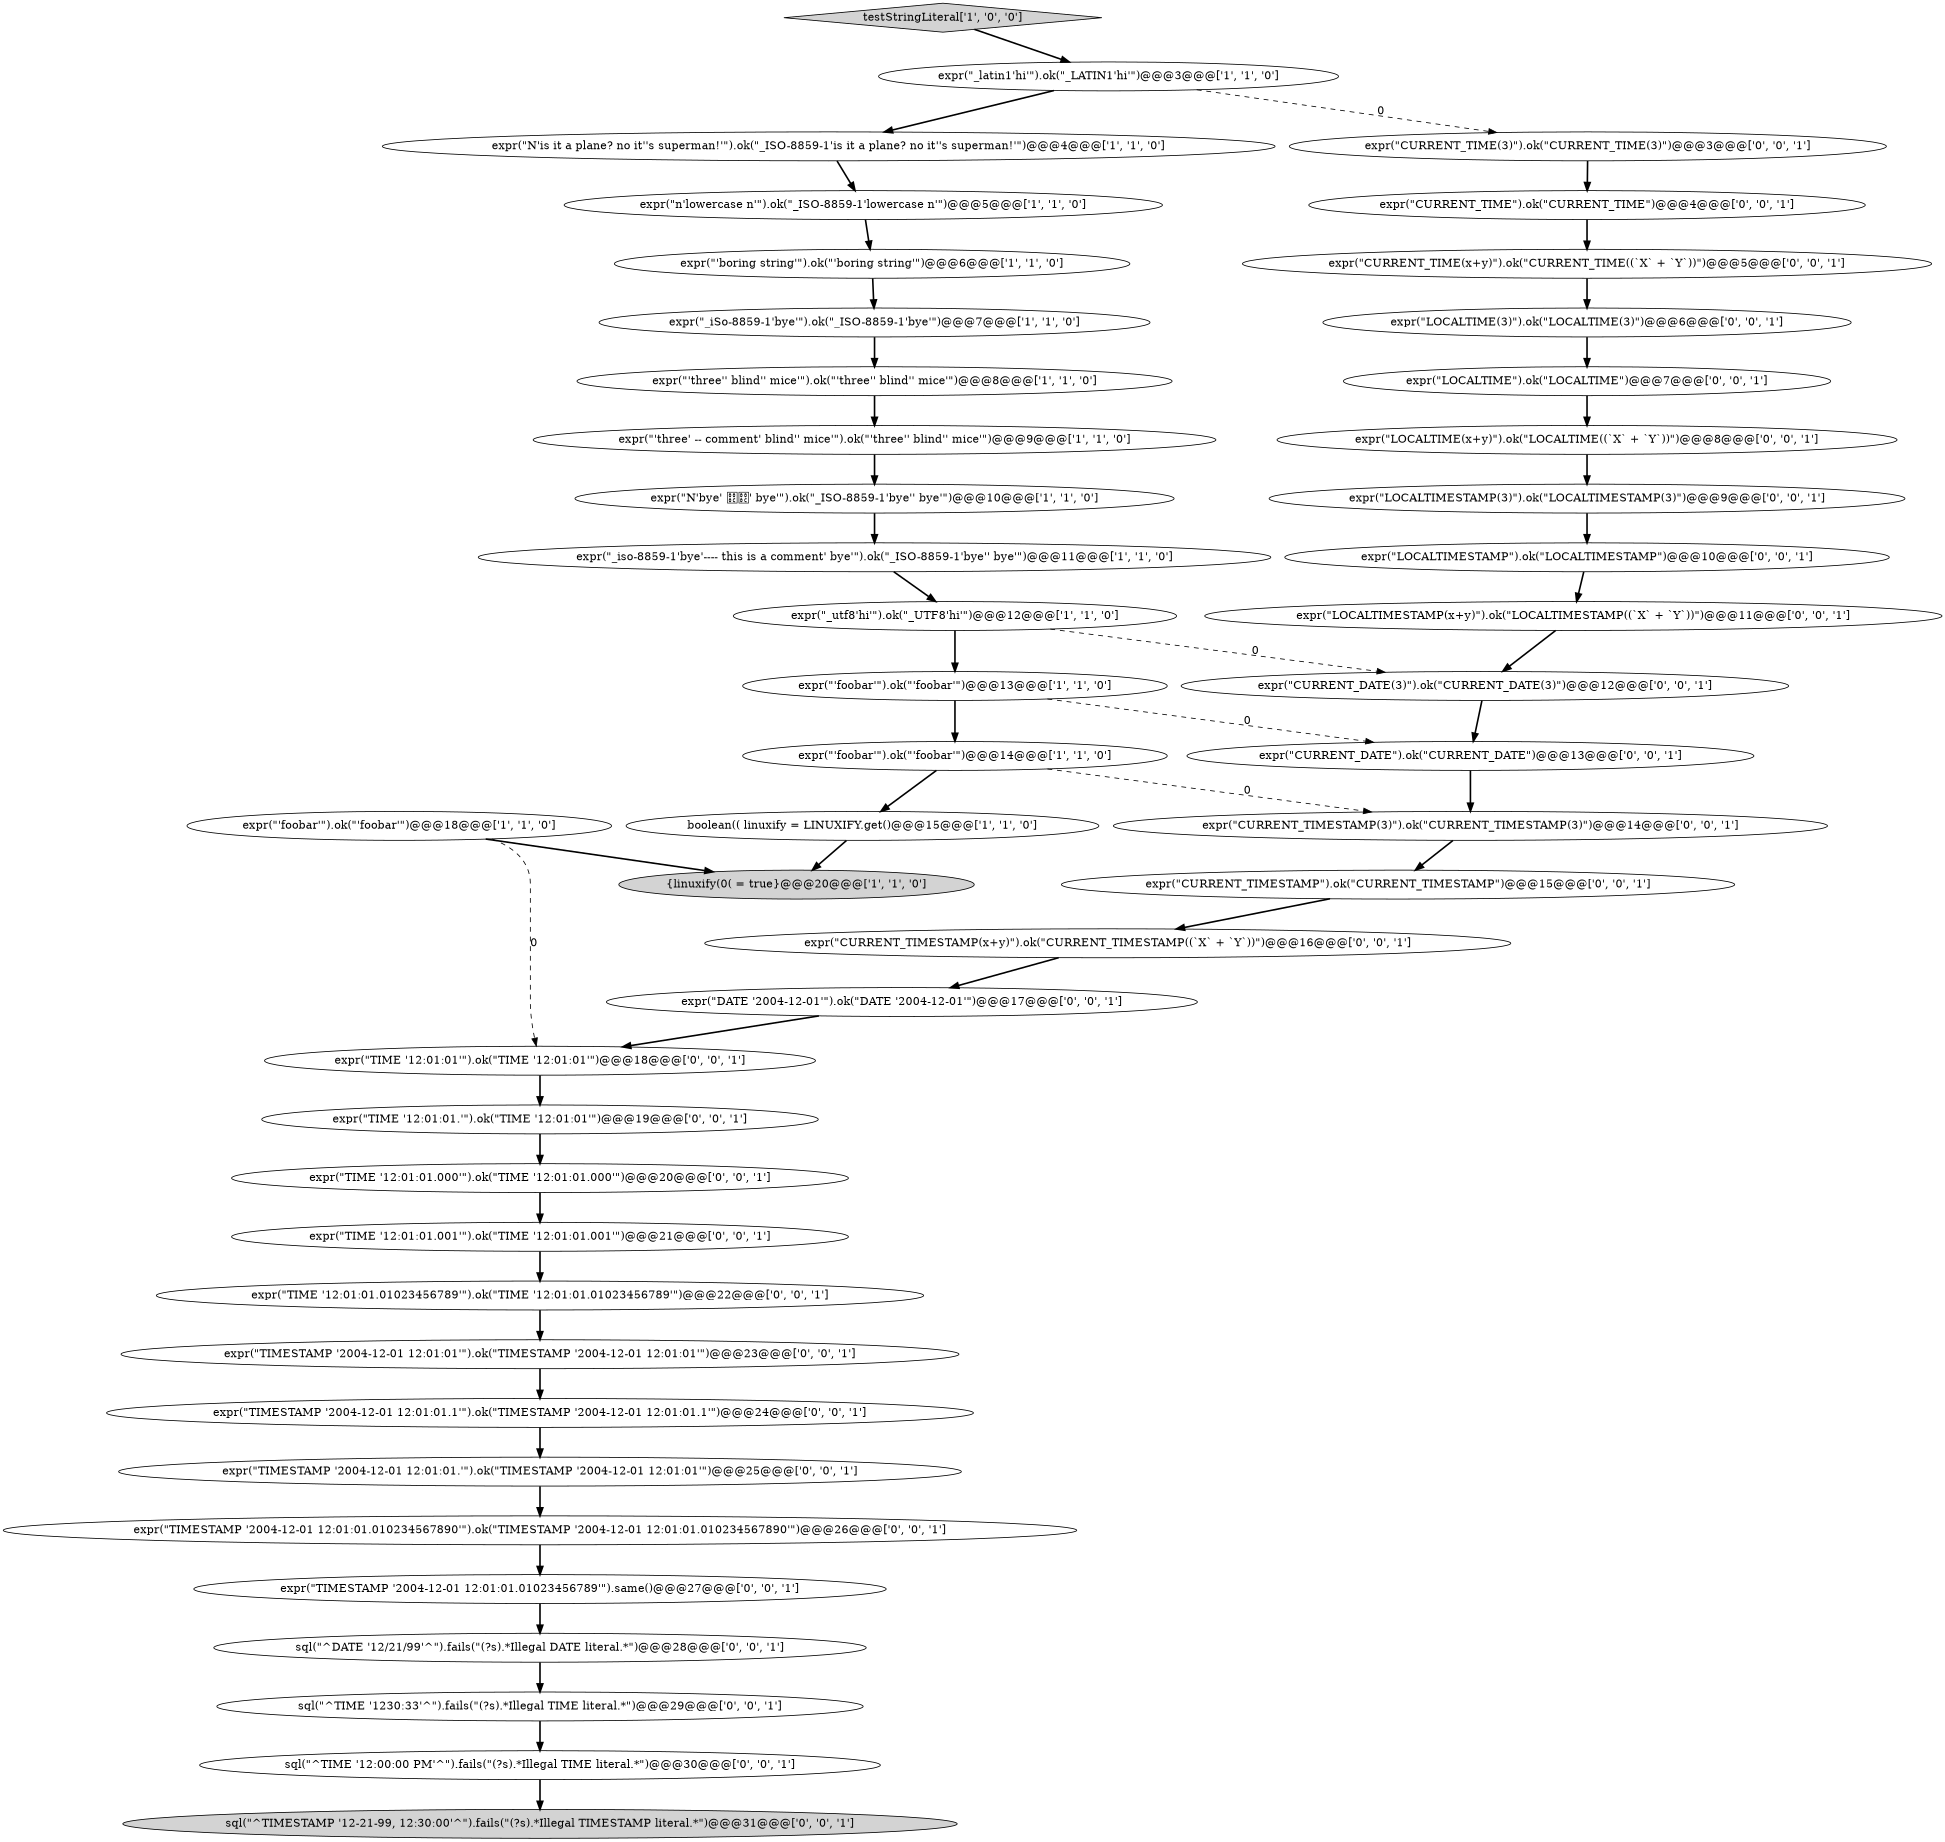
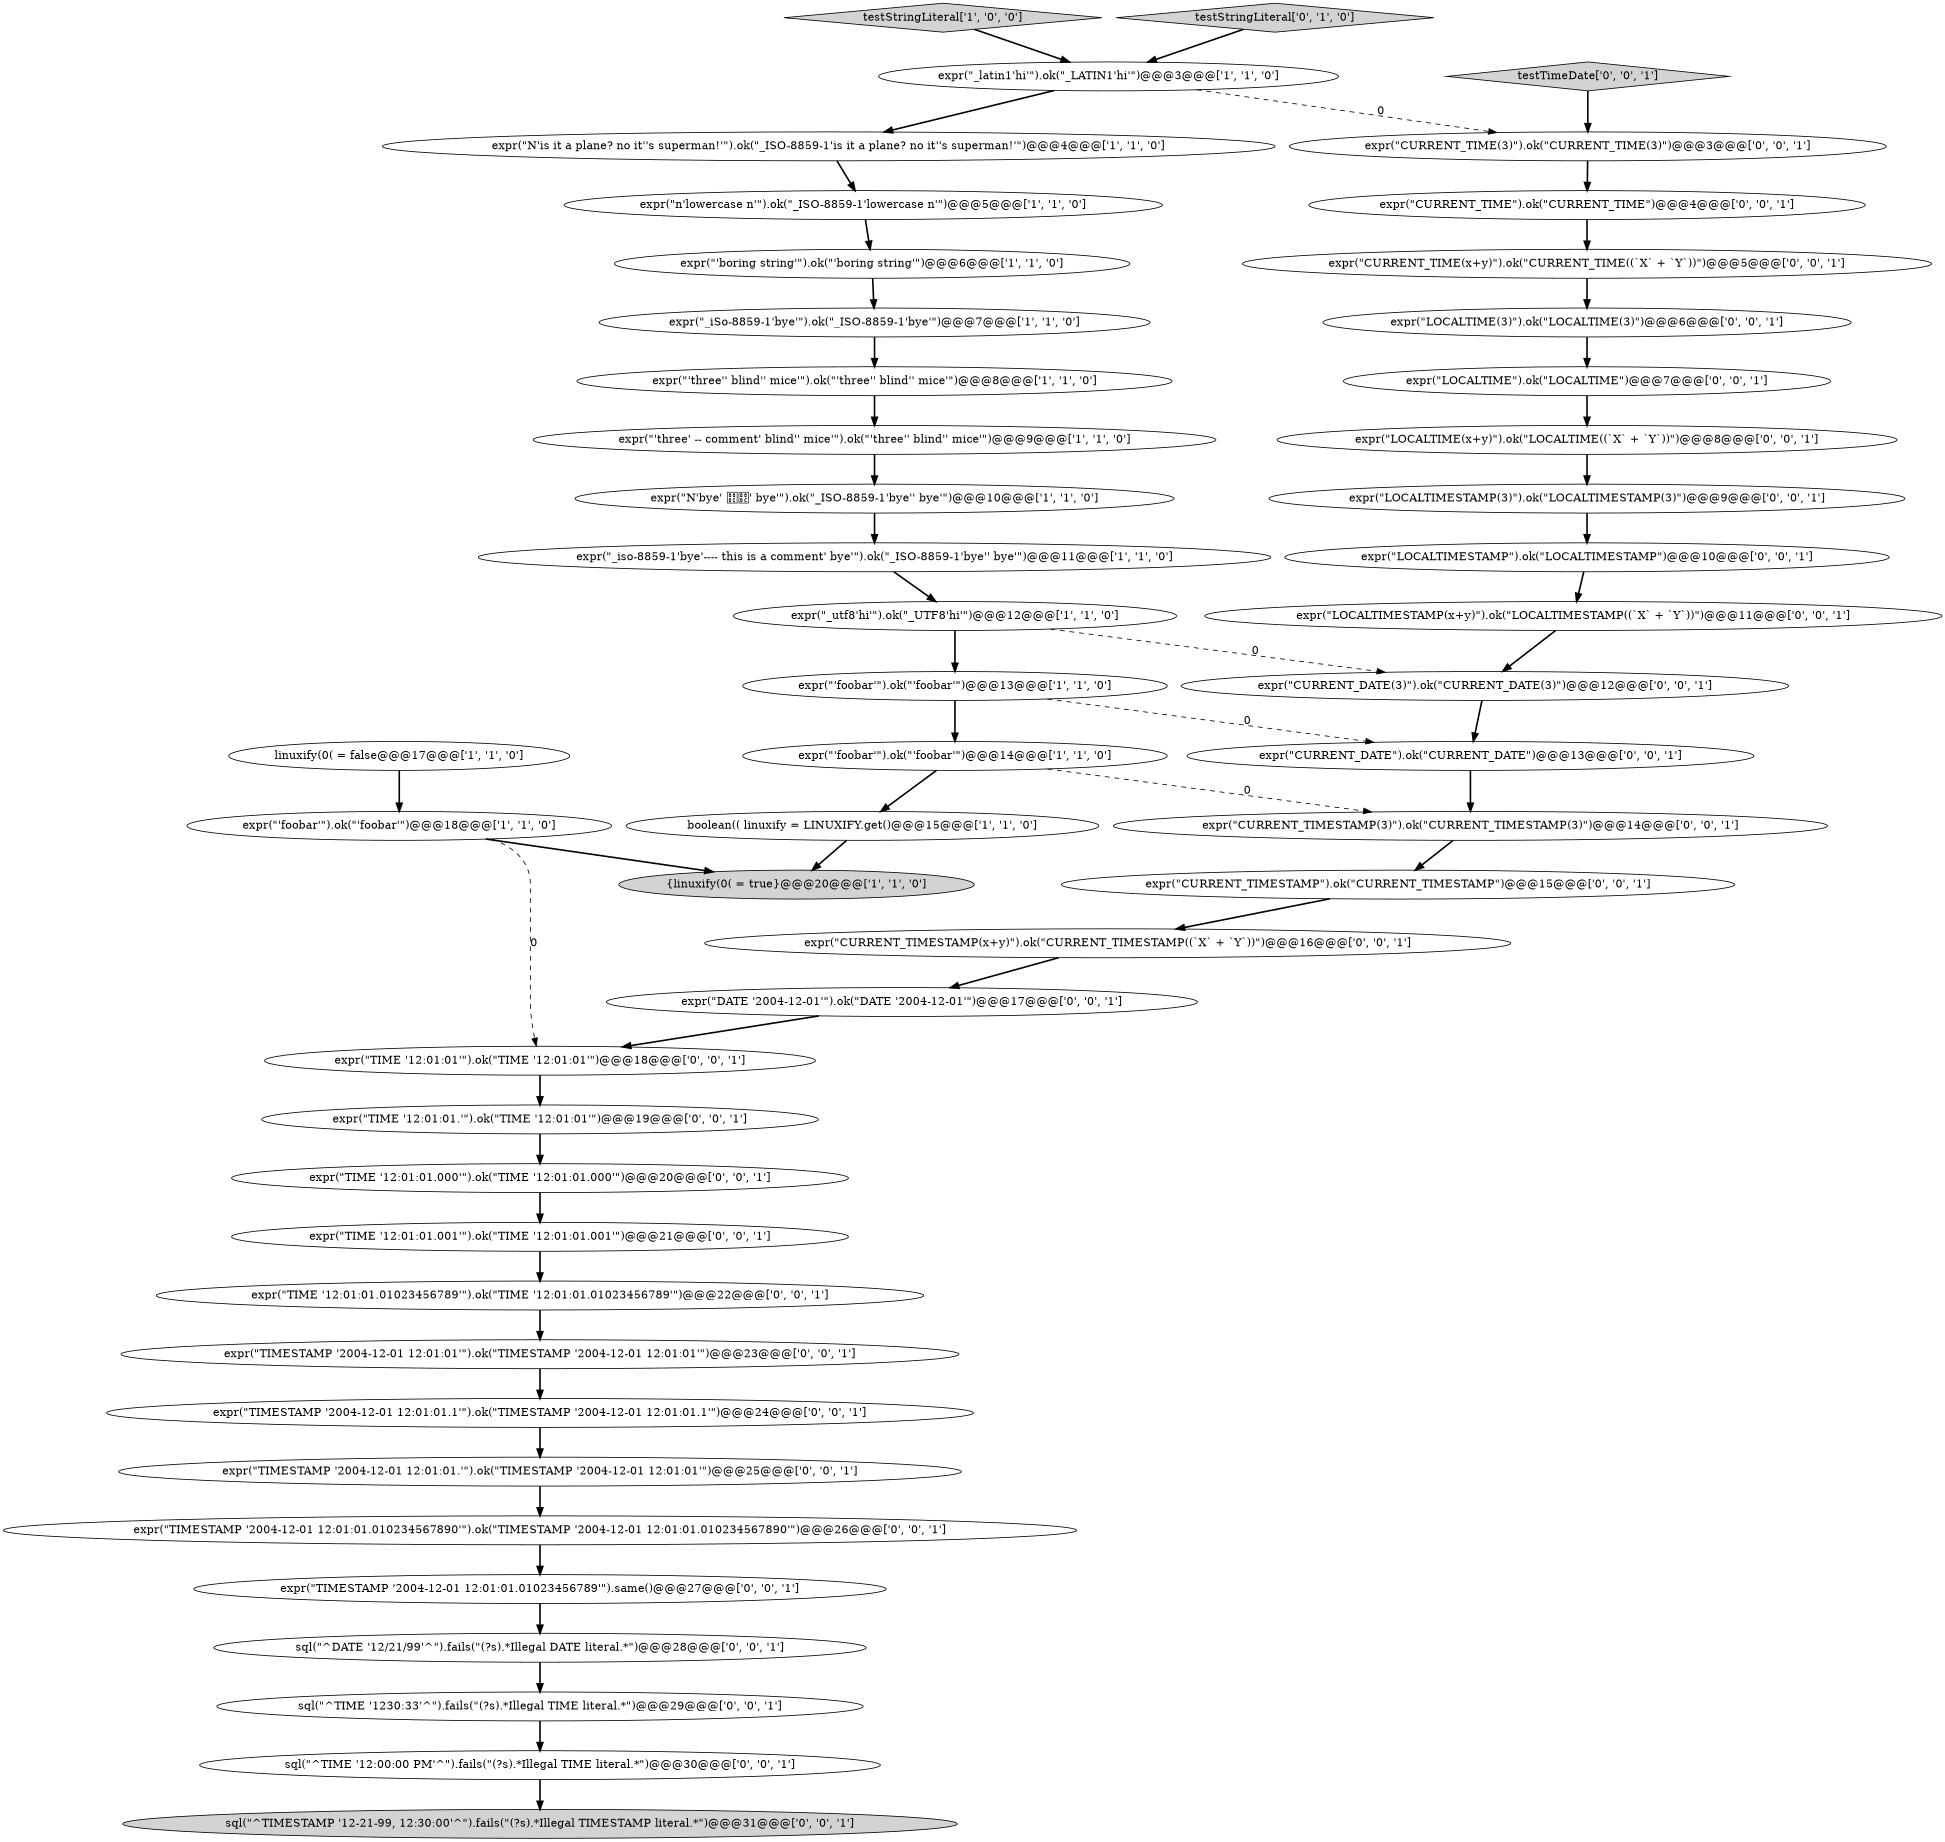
none -> (1275, 18)
none -> (1588, 76)
none -> (399, 756)
